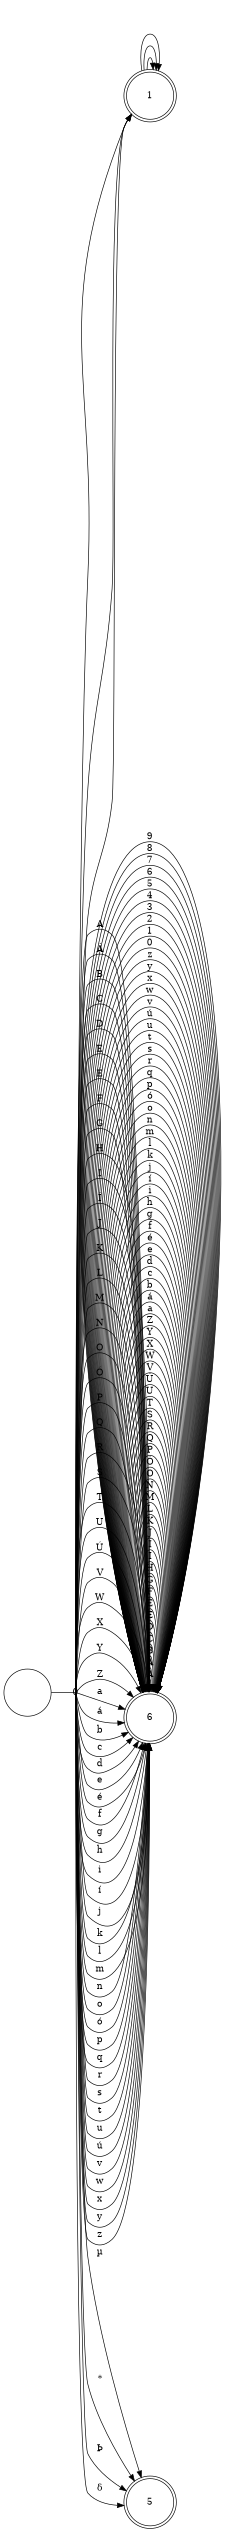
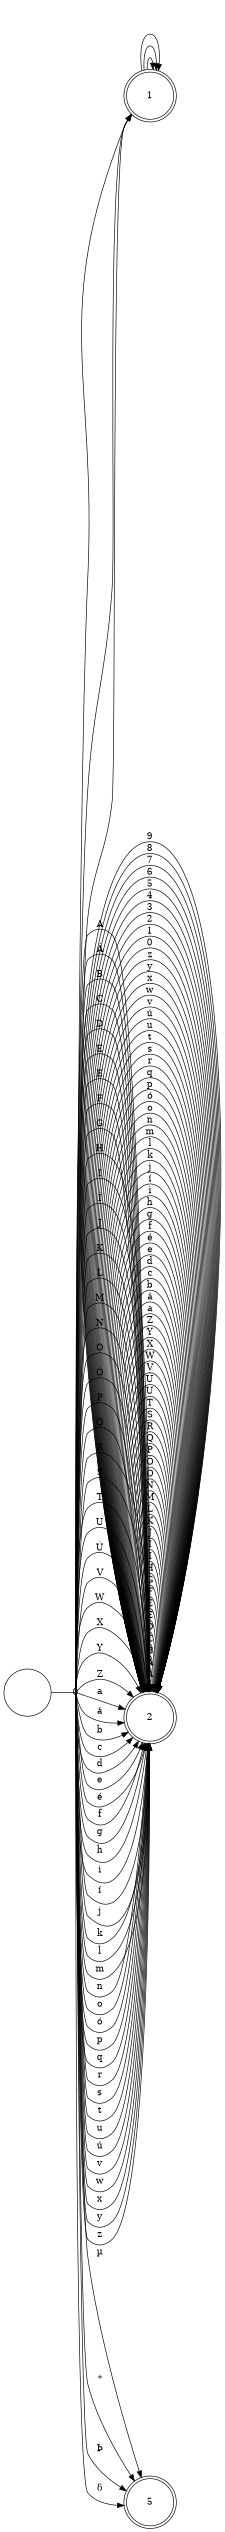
(150, 1718) -> (150, 1718)
